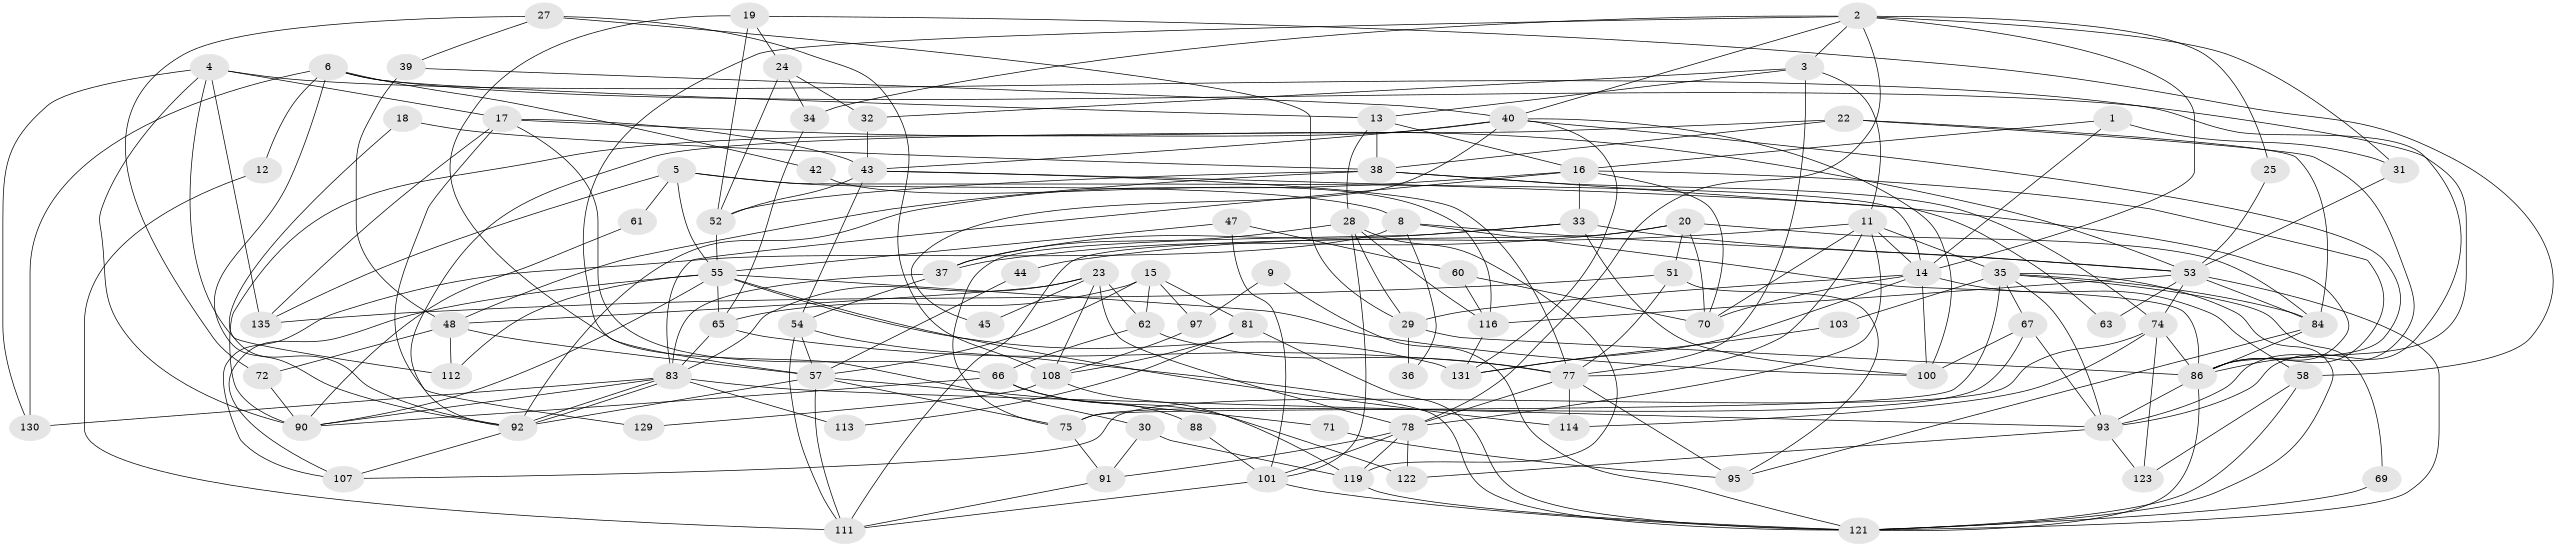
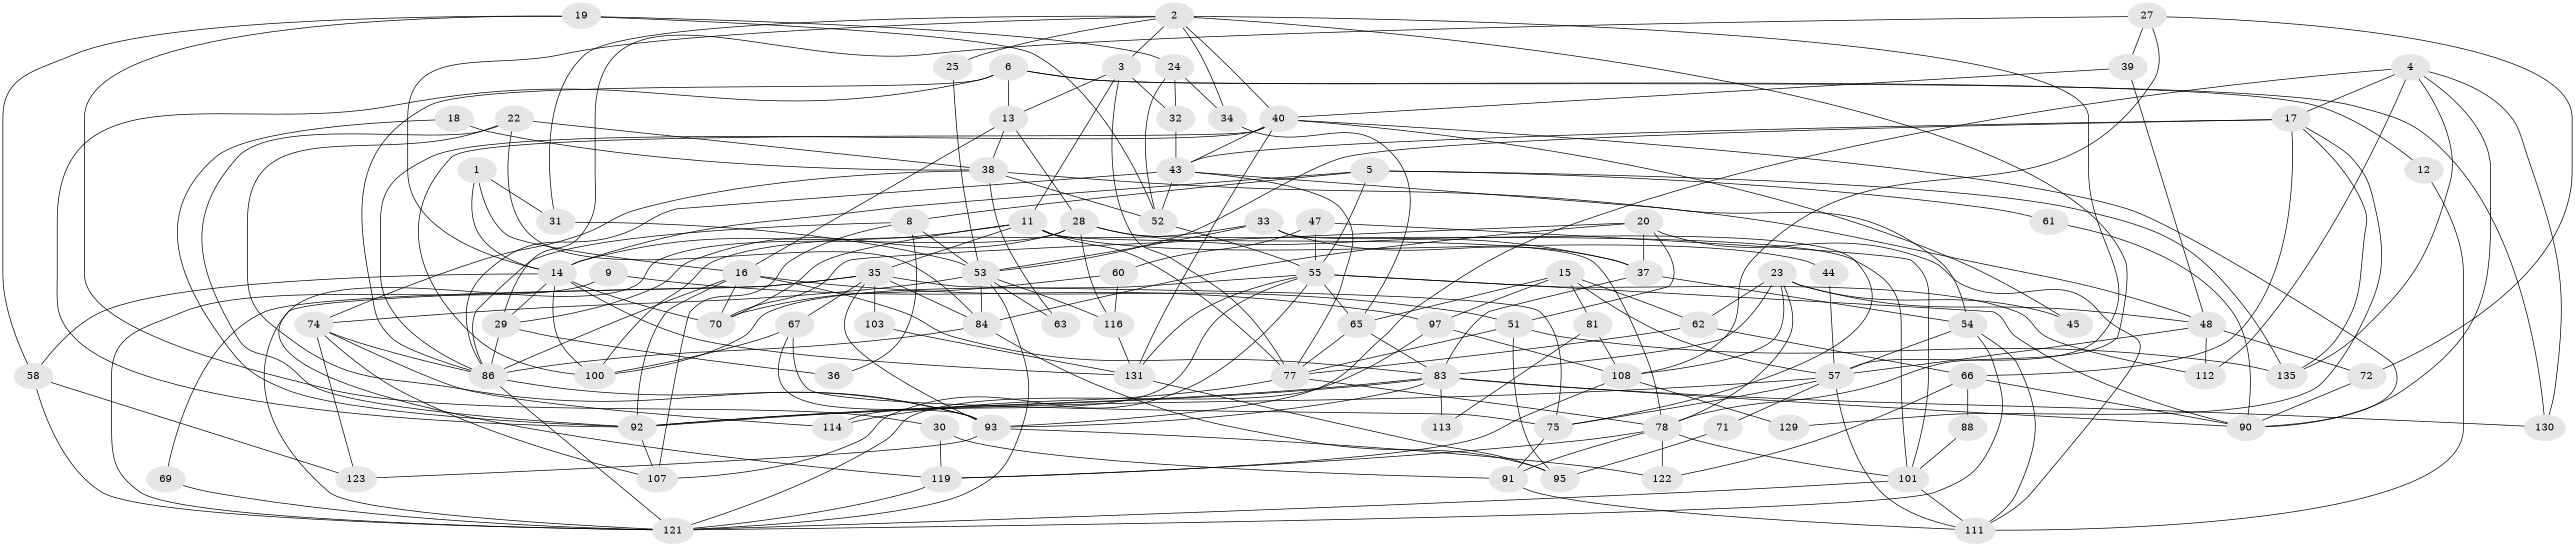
(816, 170) -> none
(1579, 196) -> (1129, 294)
(1655, 430) -> (1350, 426)
(1524, 494) -> (900, 426)
